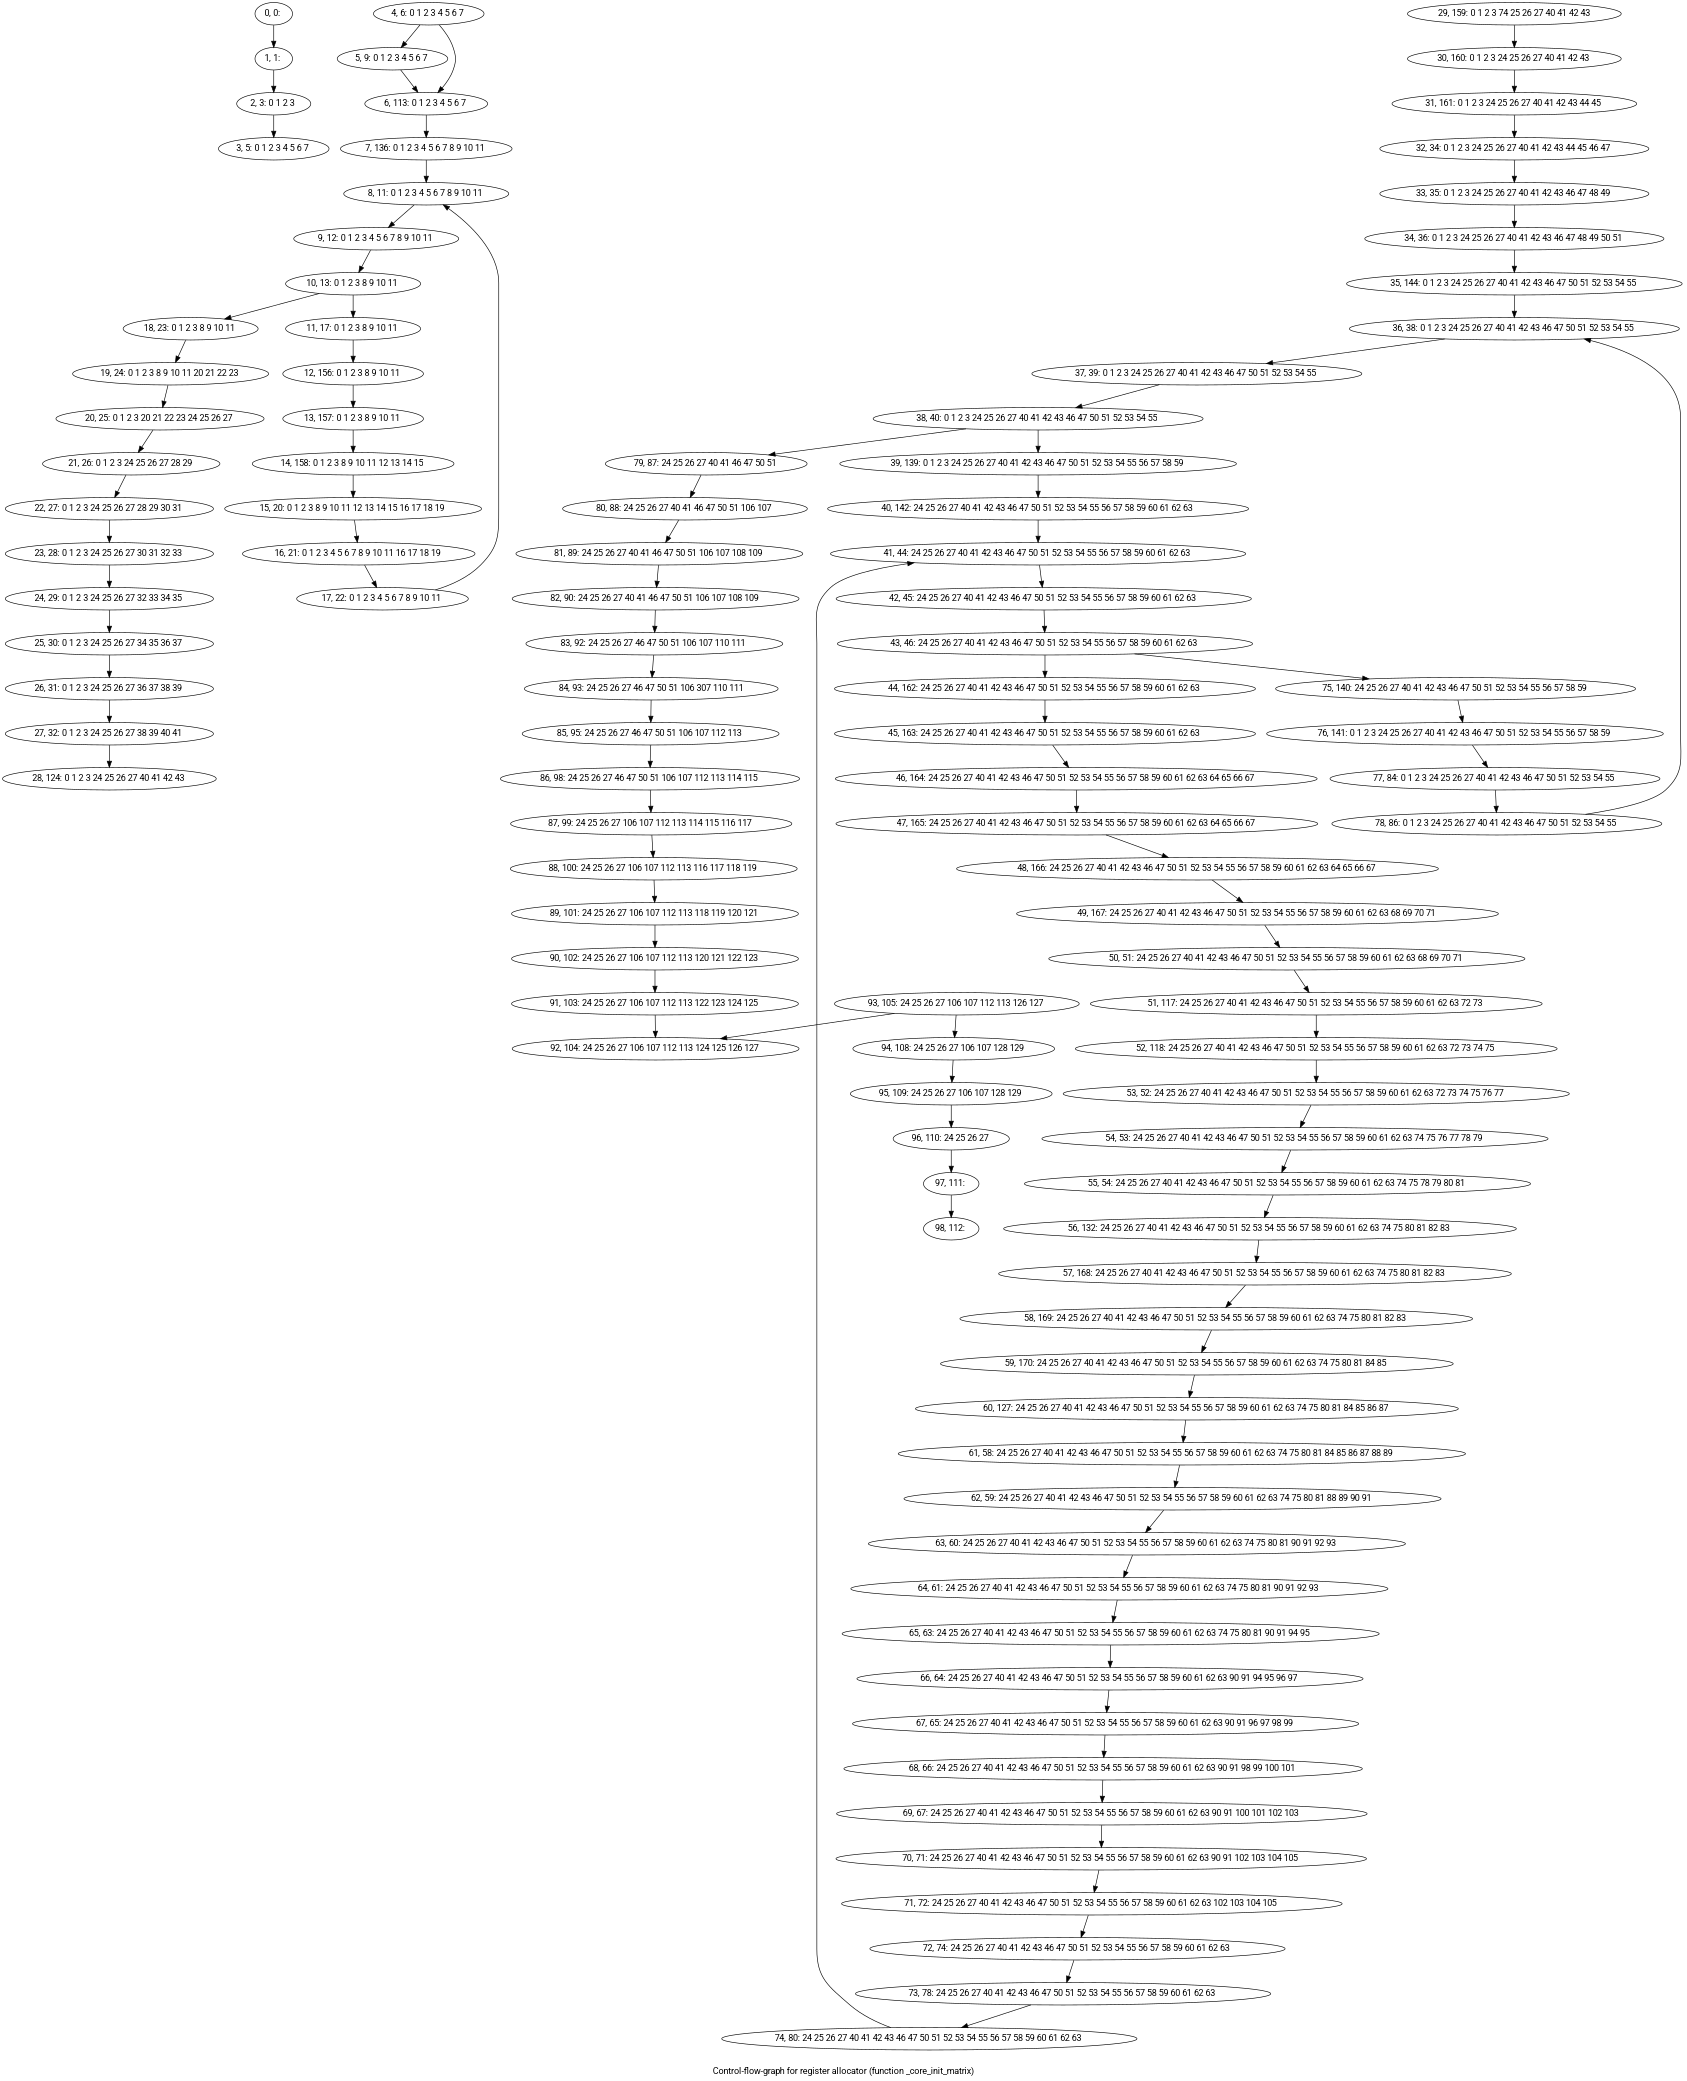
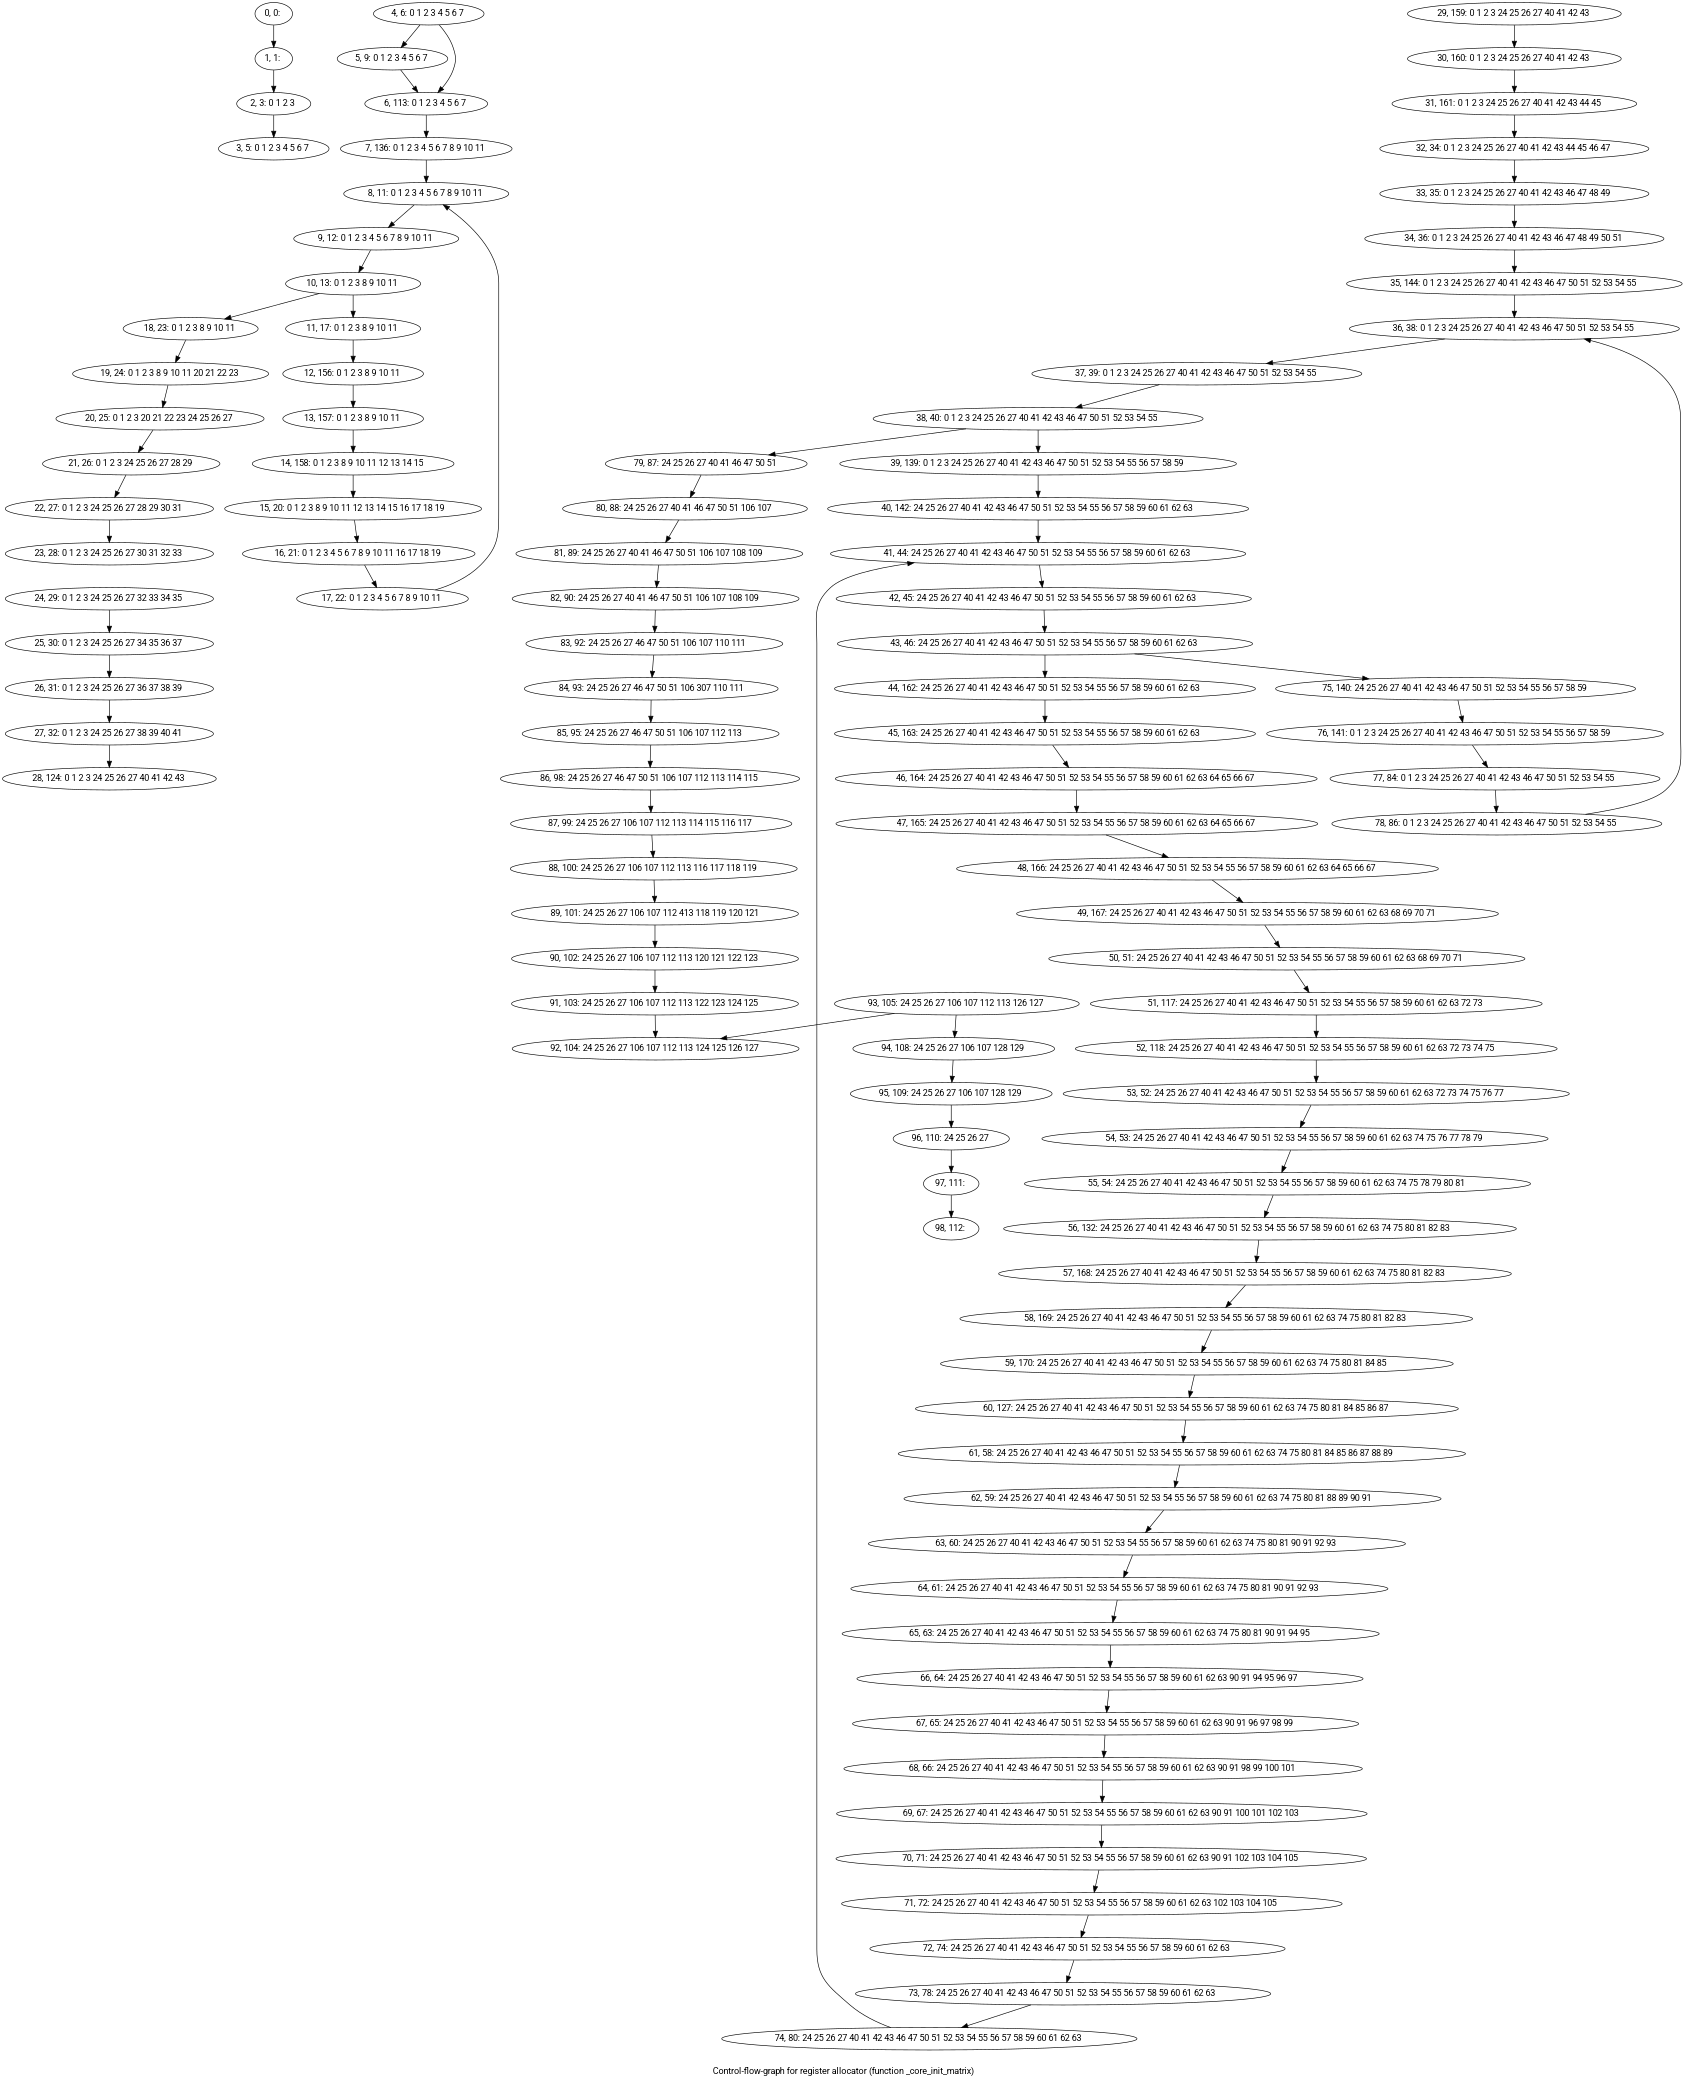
(1514, 14) -> (1514, 14)
(109, 573) -> none
(655, 914) -> (655, 914)
